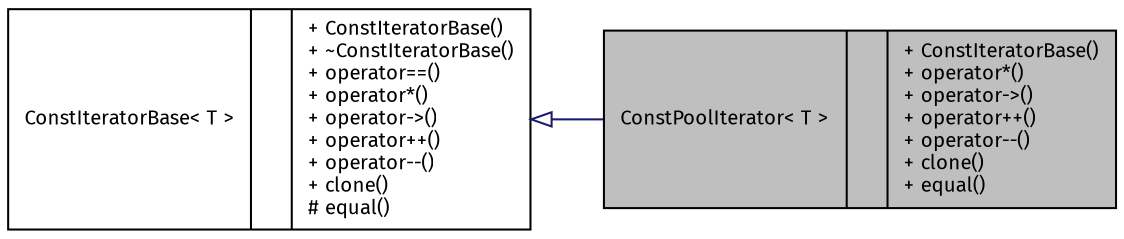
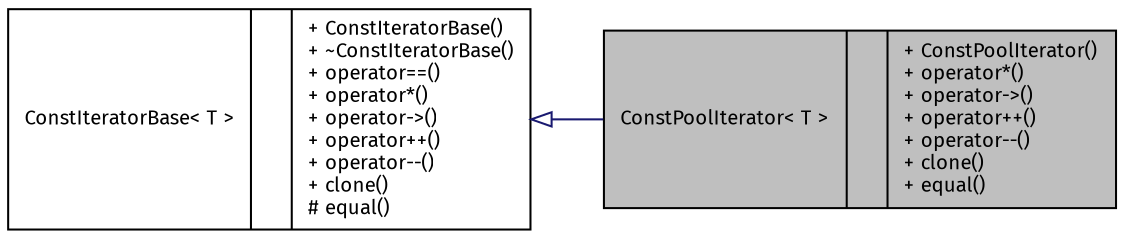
(1002, 51) -> (1001, 51)
